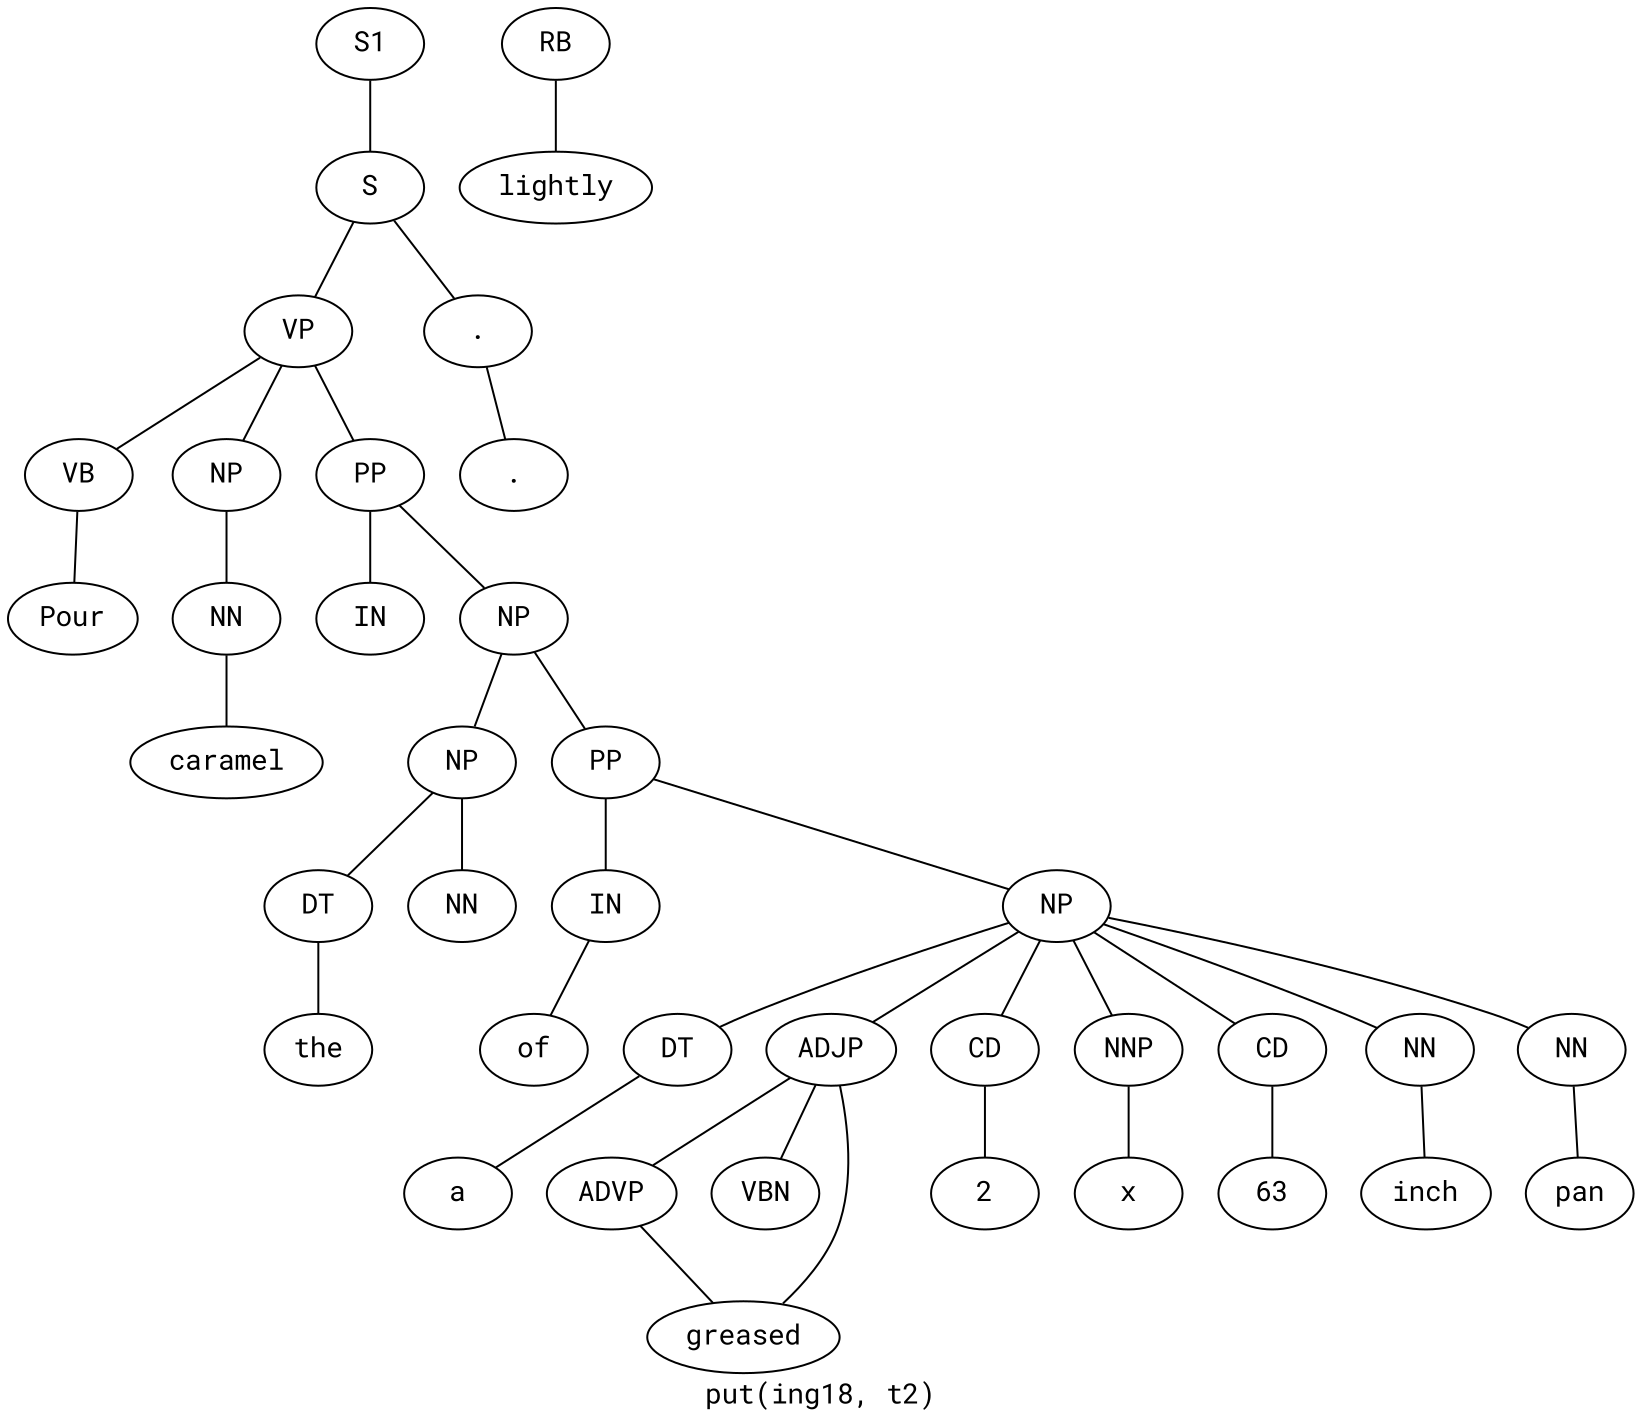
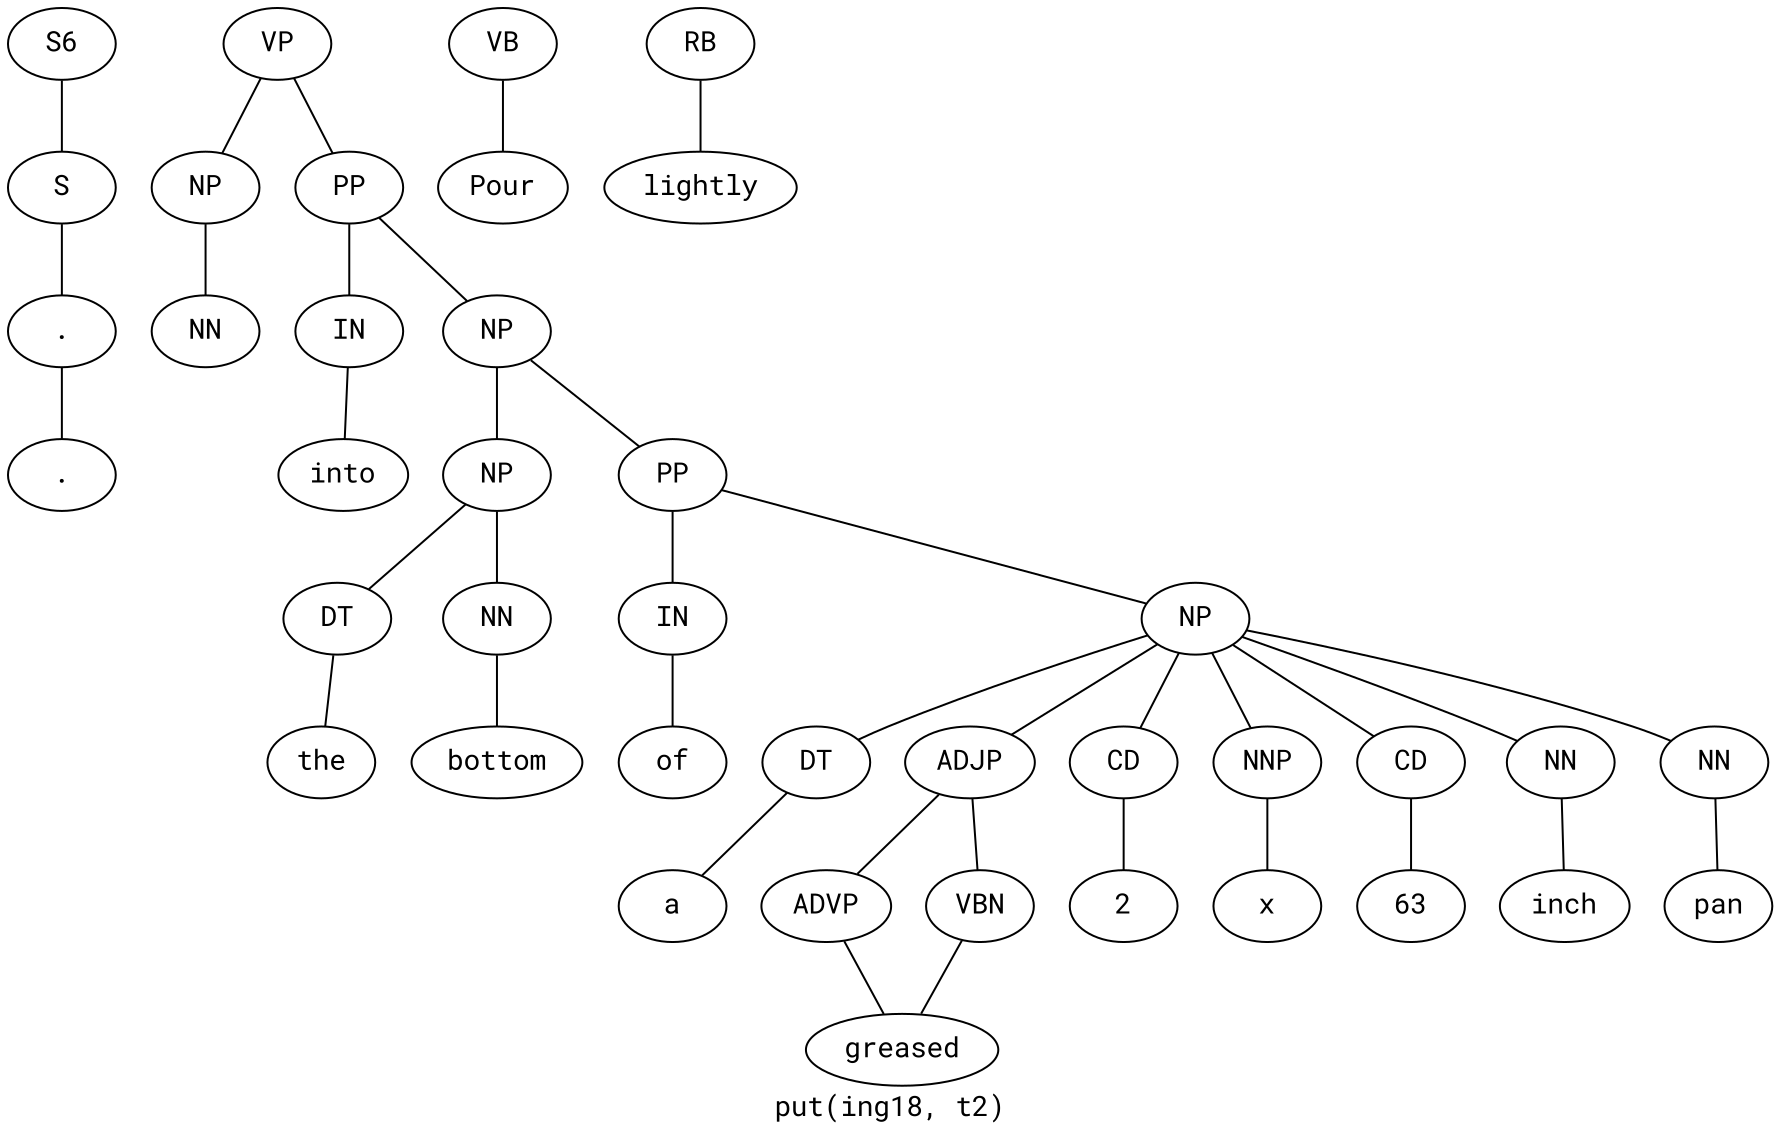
(370, 44) -> (62, 44)
(334, 260) -> none
(188, 403) -> none
none -> (343, 475)
(227, 762) -> none
none -> (497, 762)
(844, 1204) -> (942, 977)
